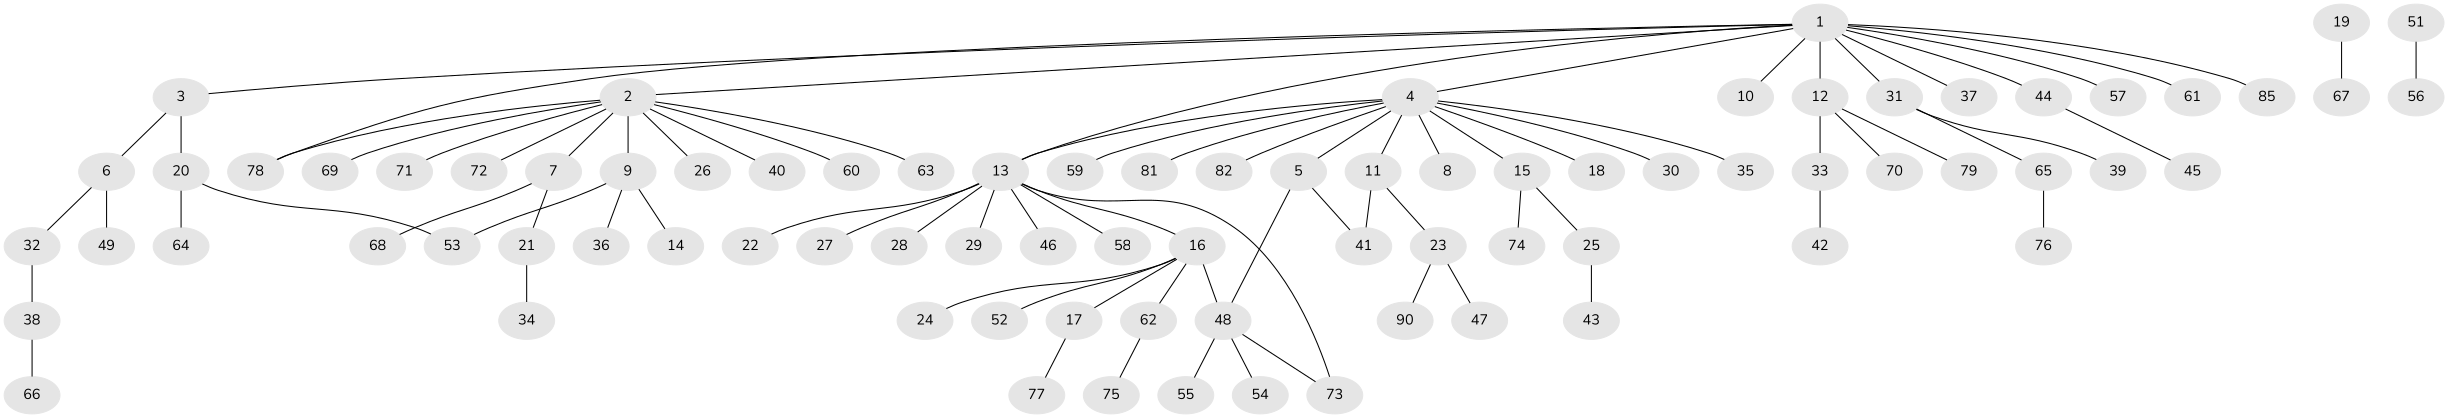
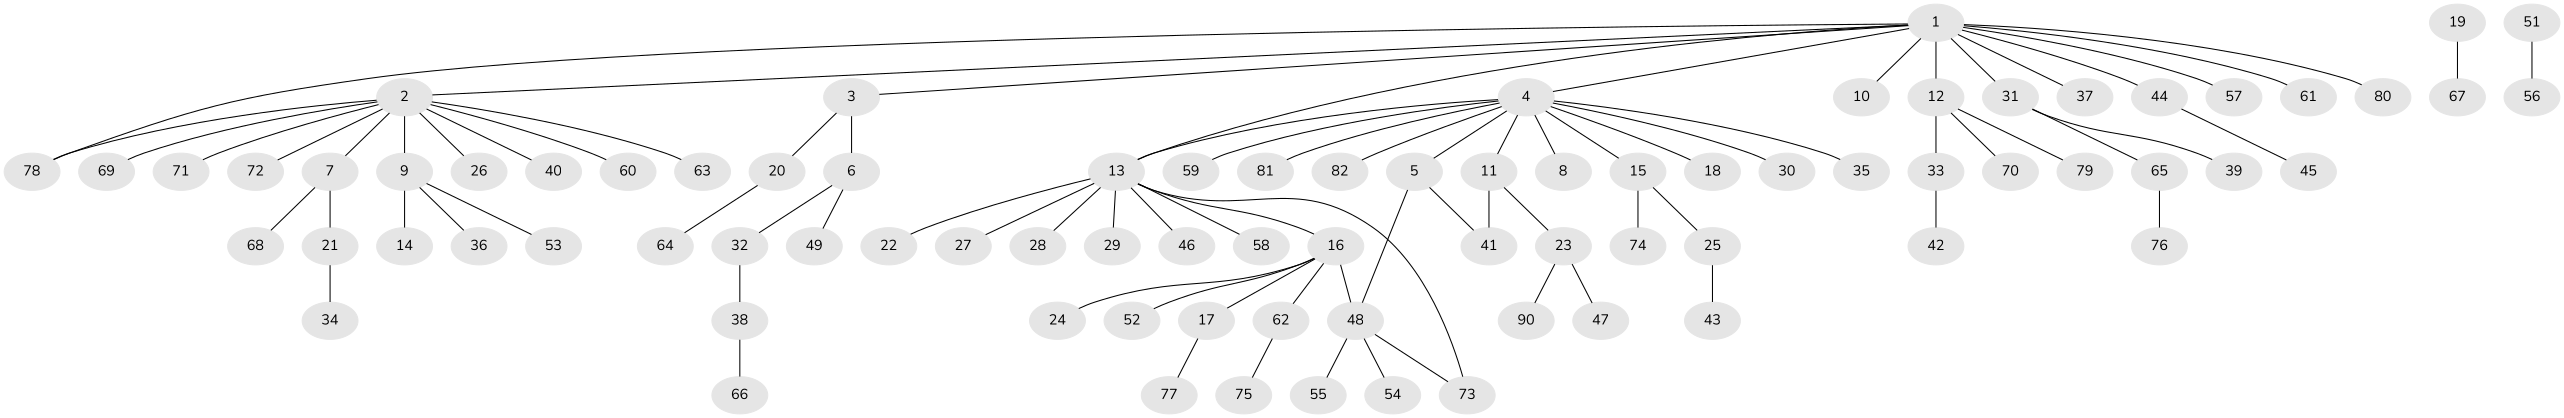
(2267, 97) -> (2383, 97)
(317, 209) -> none
